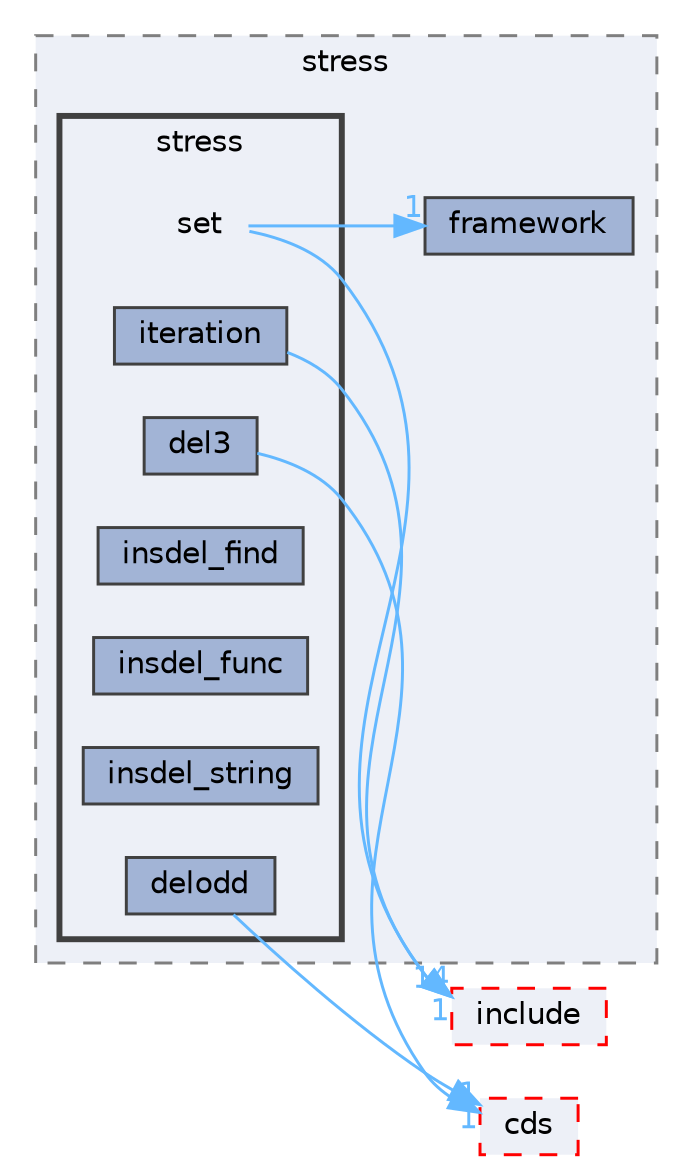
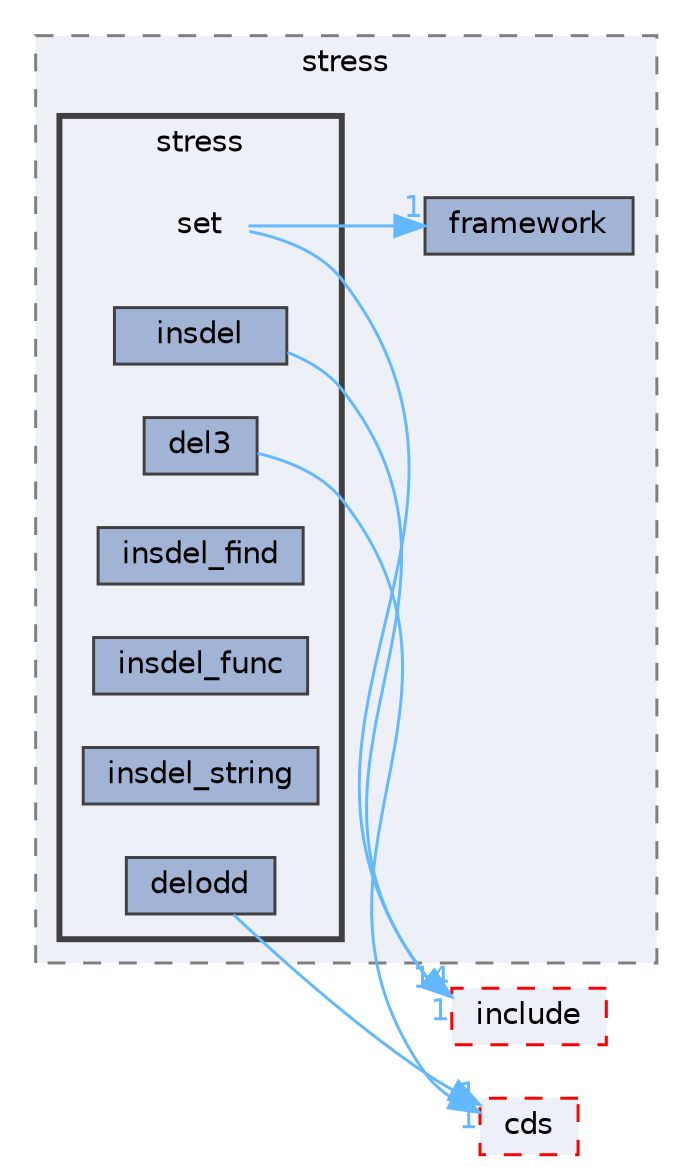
(201, 336) -> (201, 336)
